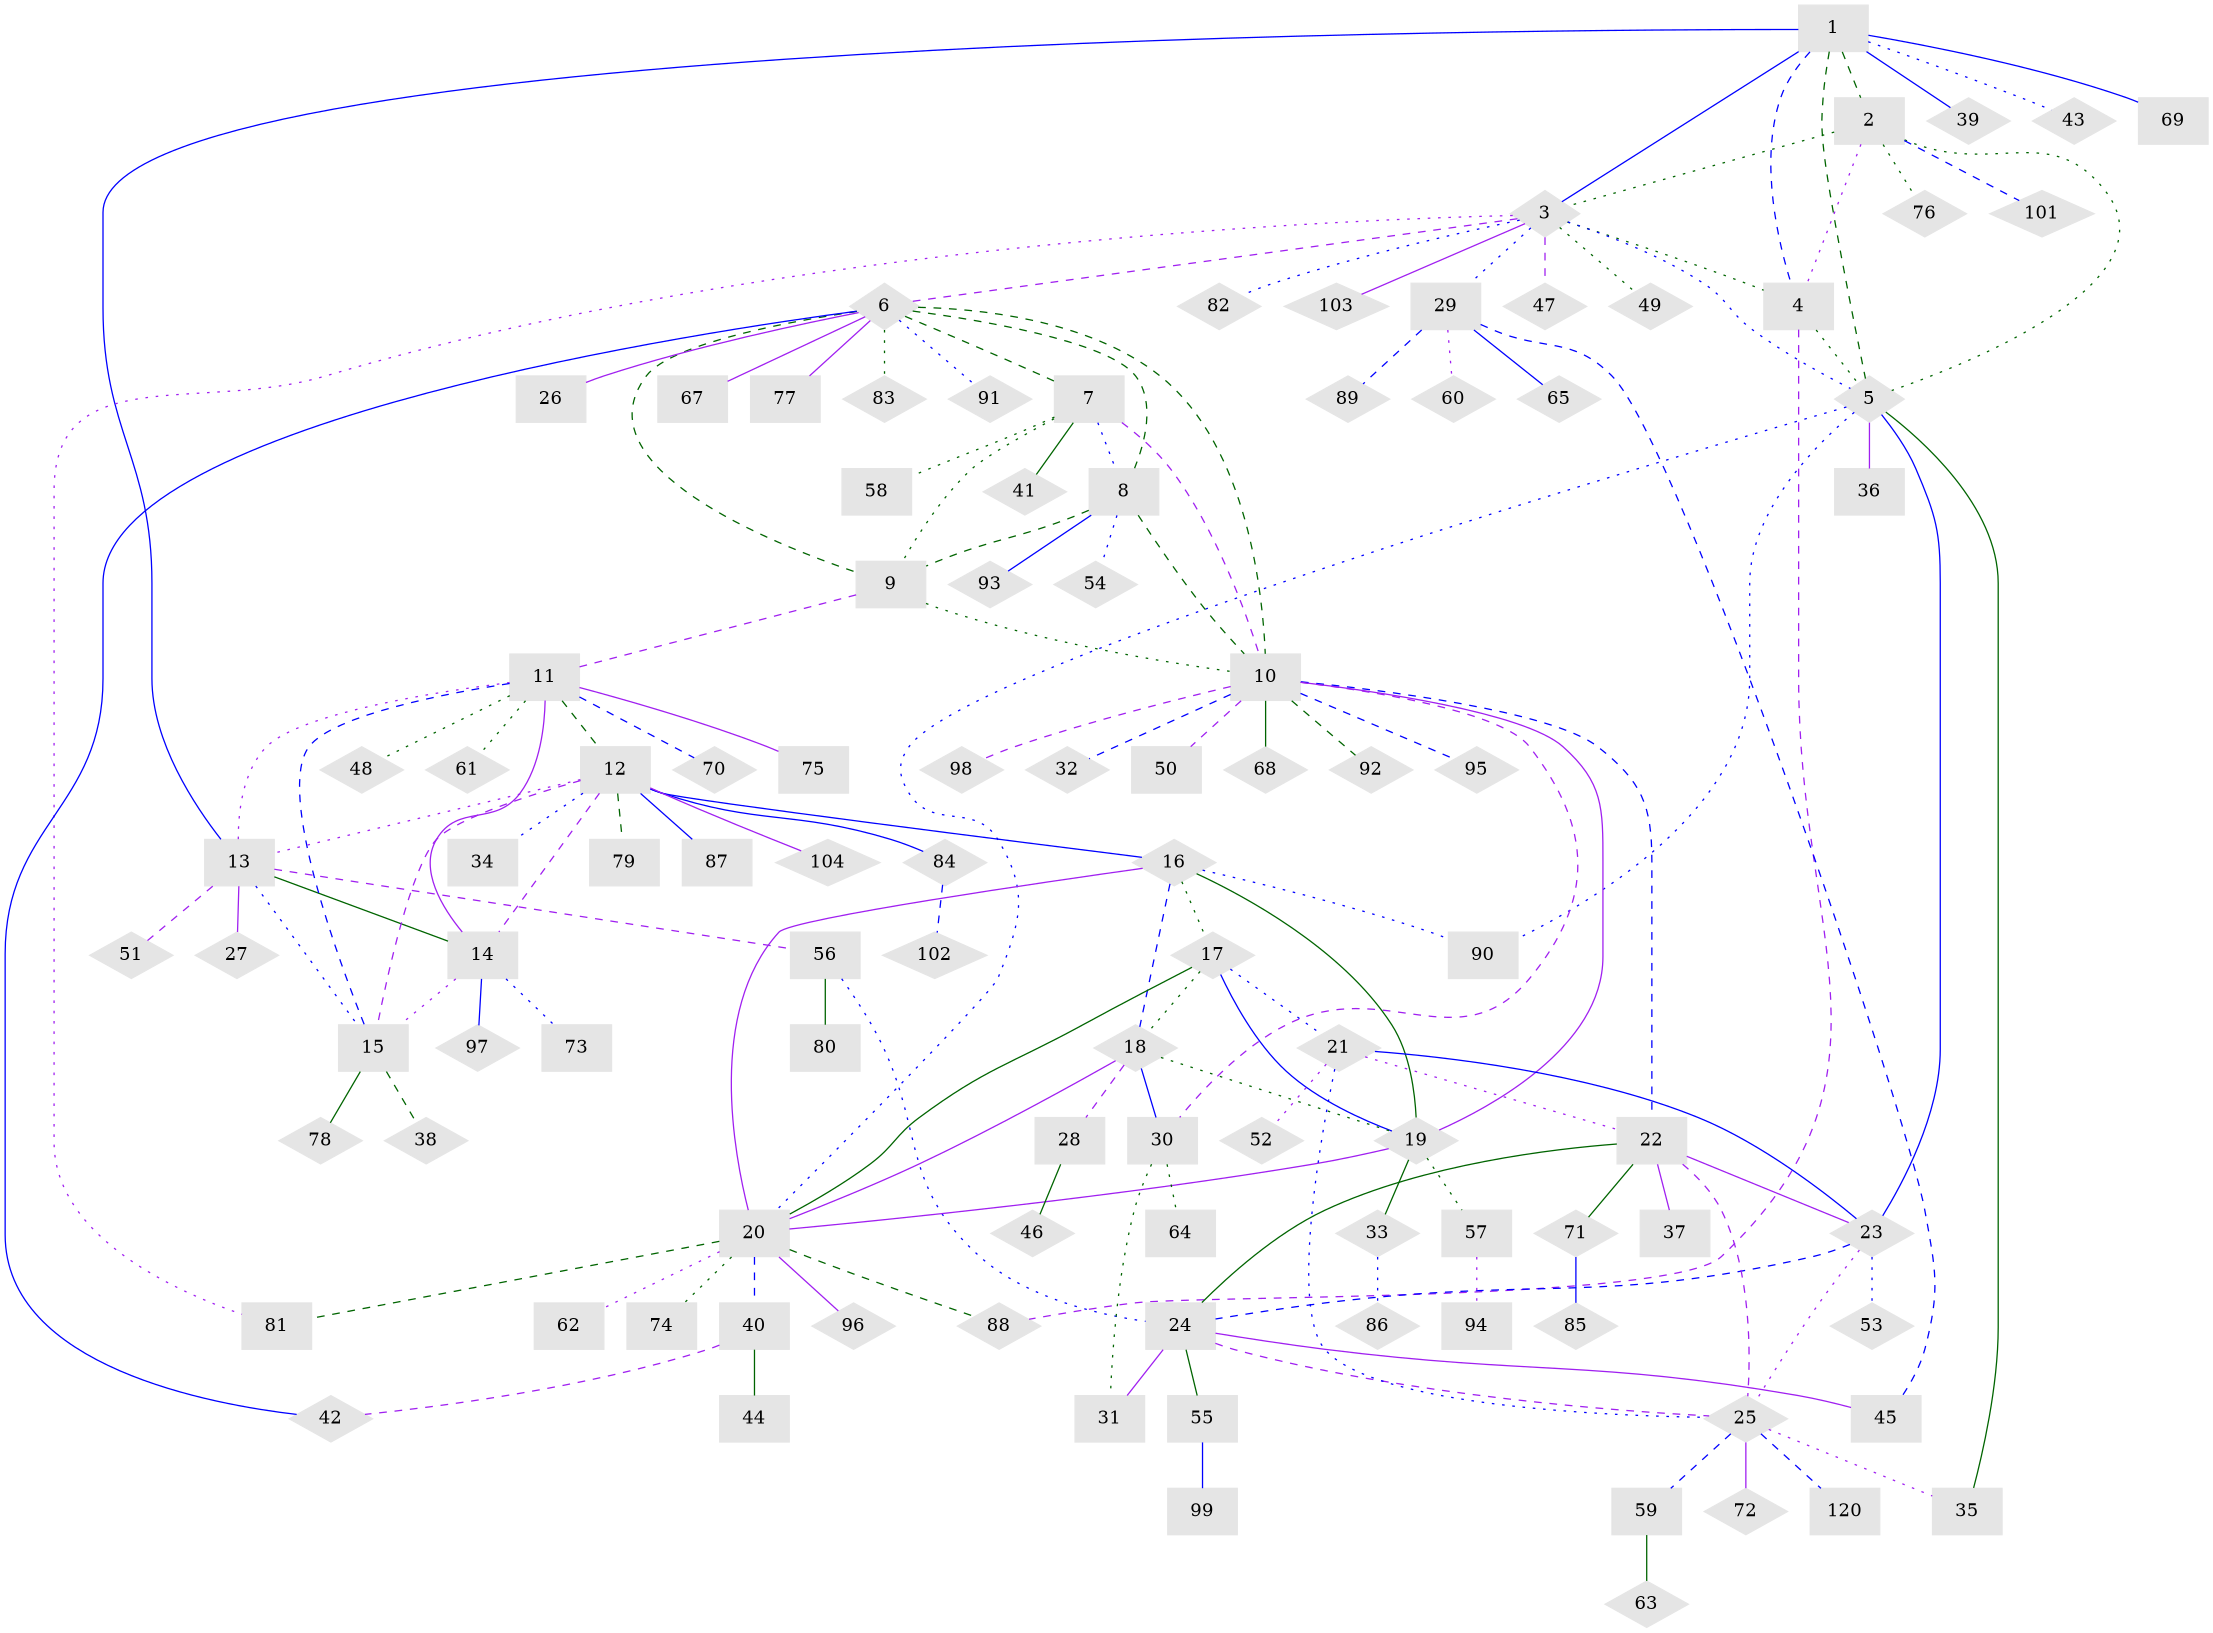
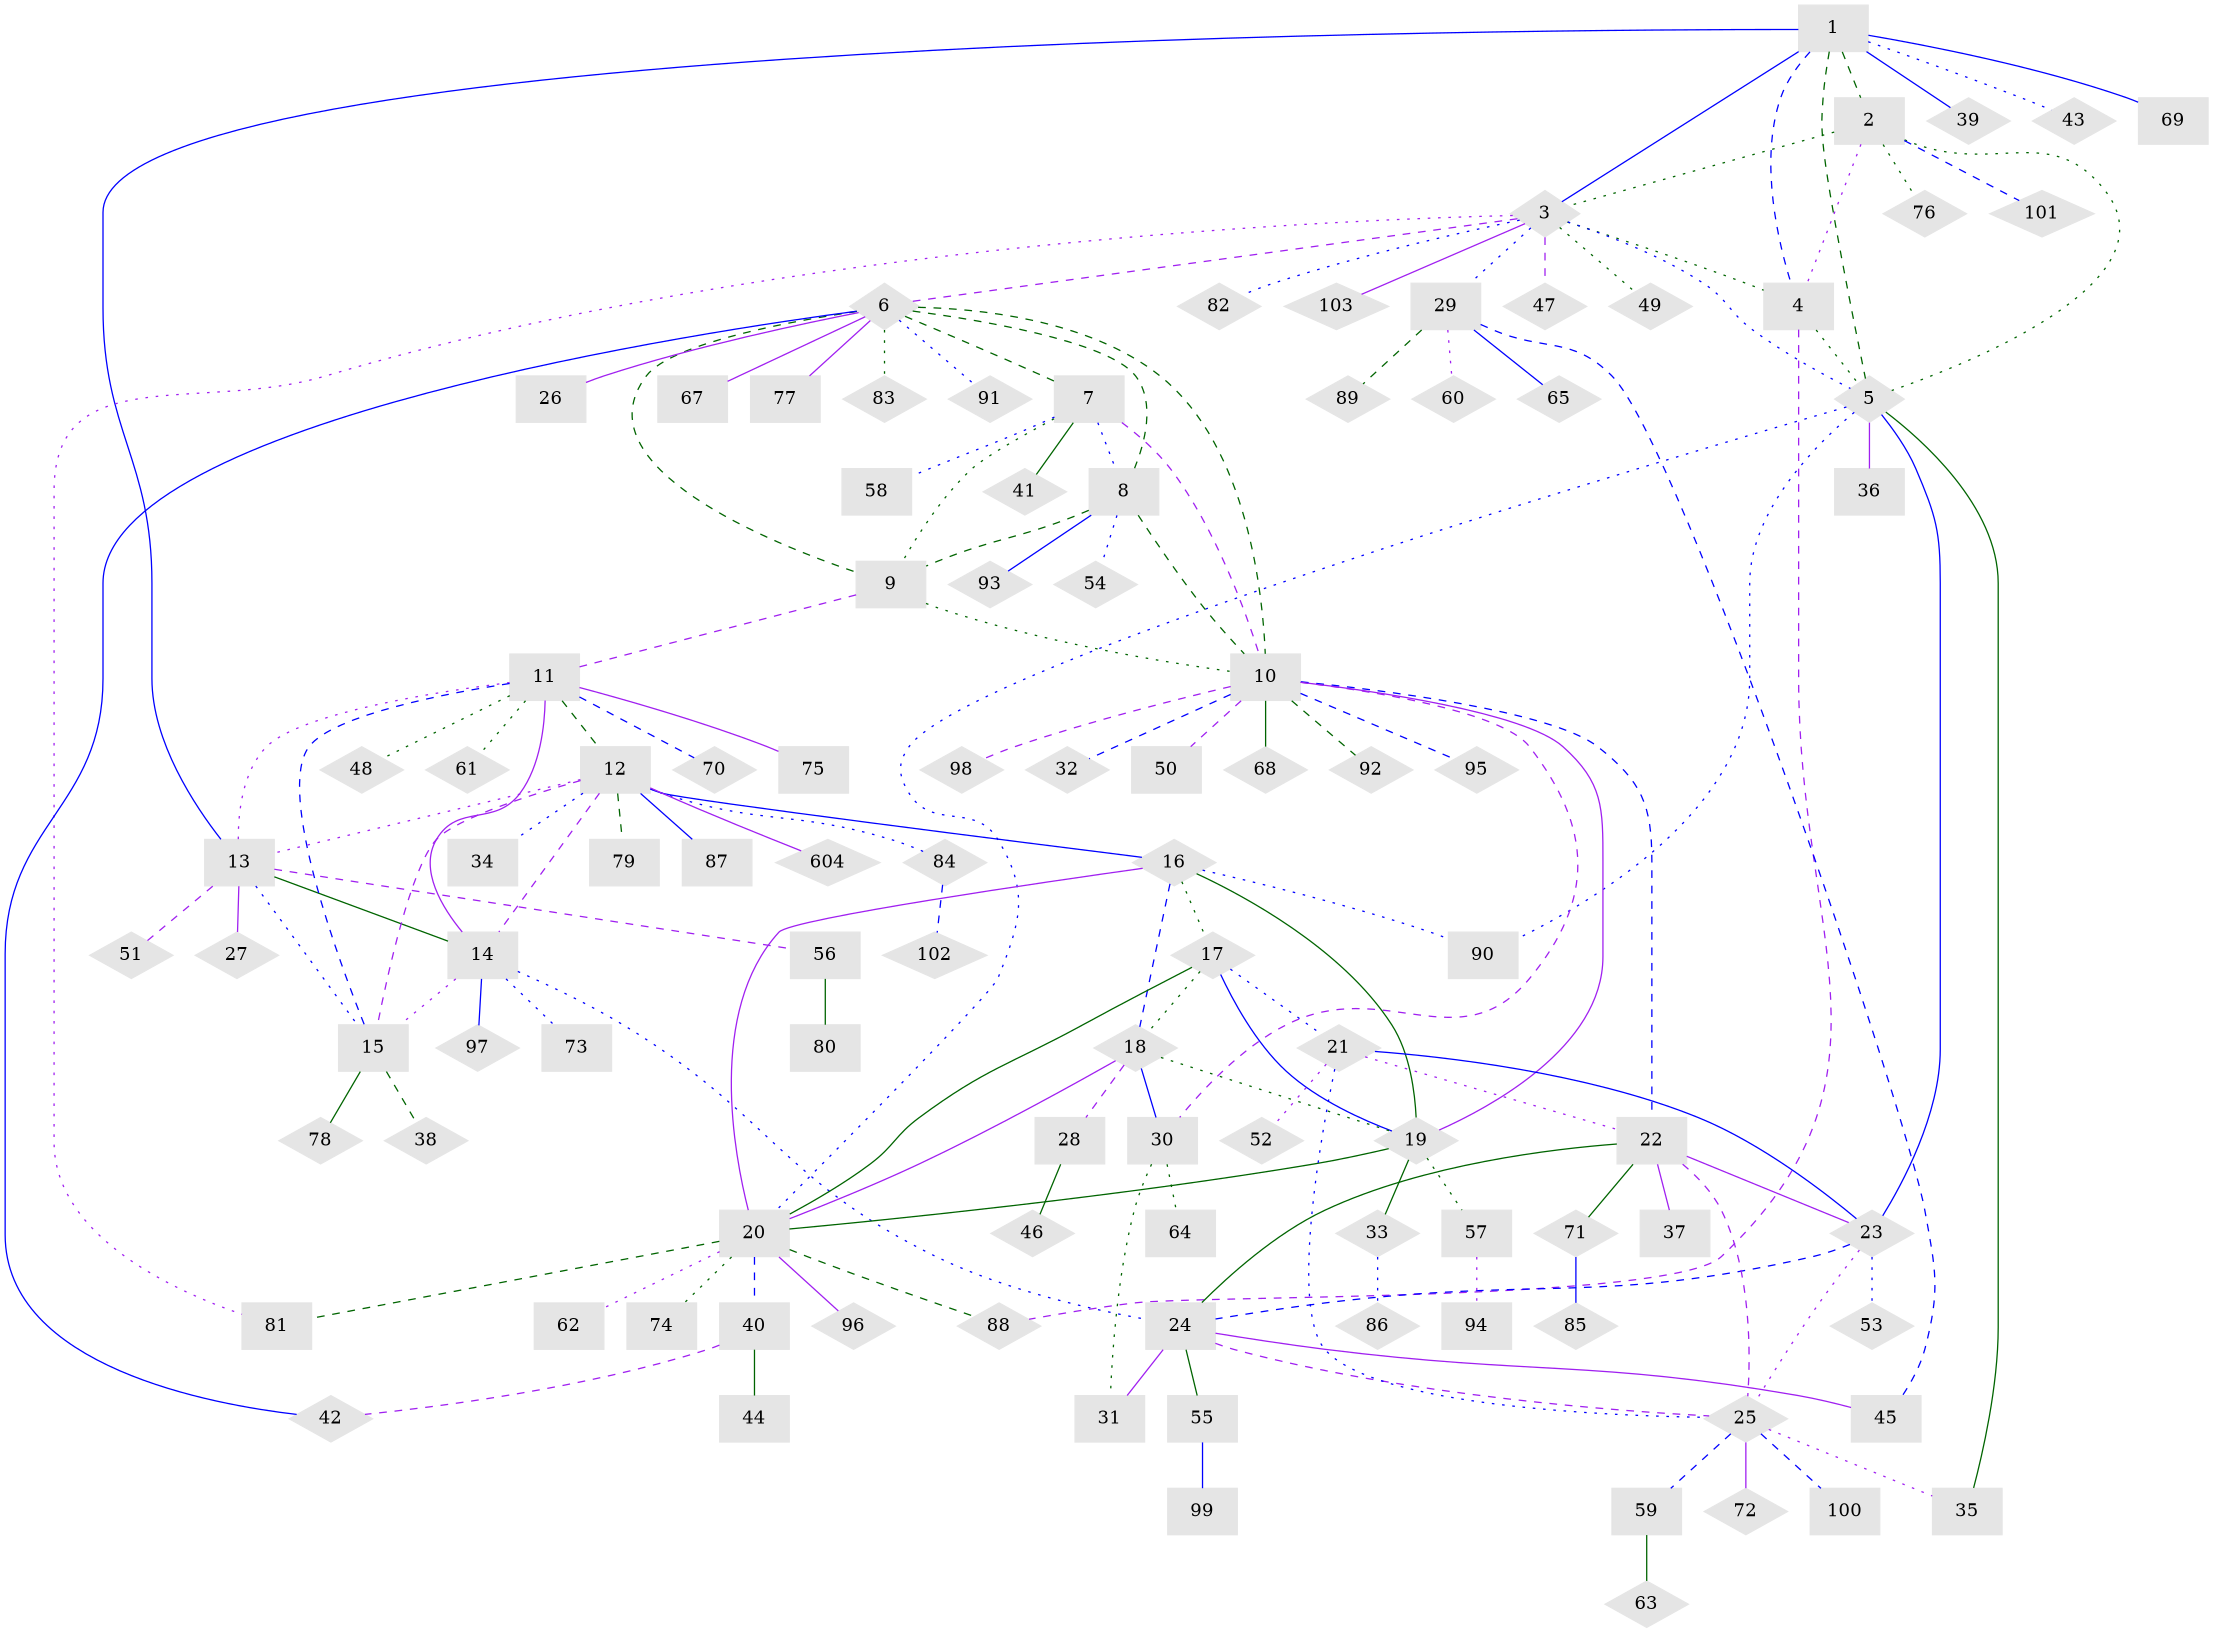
(1392, 357) -> (1392, 357)
(983, 447) -> (983, 447)
(843, 827) -> (843, 827)
(828, 863) -> (828, 863)
(1090, 1196) -> (1090, 1196)
(937, 1205) -> (800, 1167)
(1845, 1512) -> (1845, 1512)
